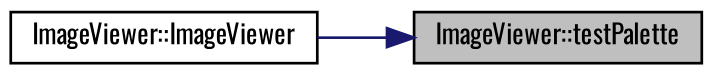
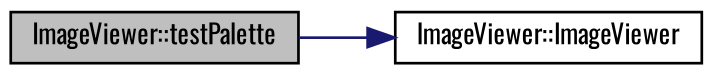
(352, 38) -> (333, 38)
